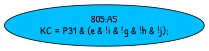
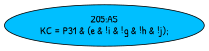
(104, 25) -> (104, 25)
